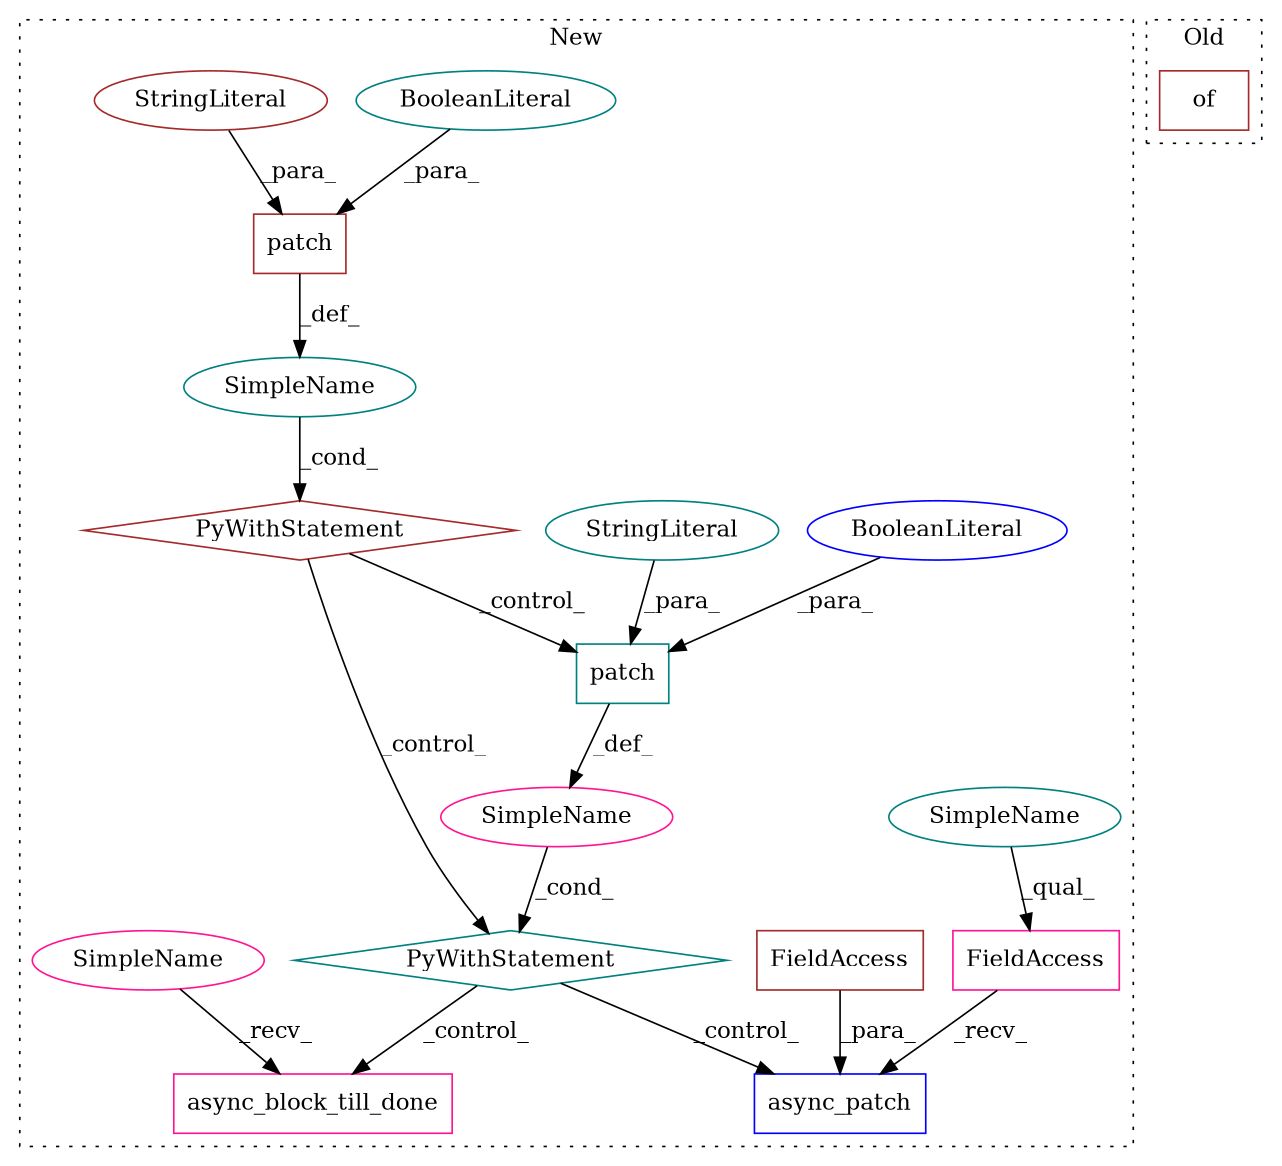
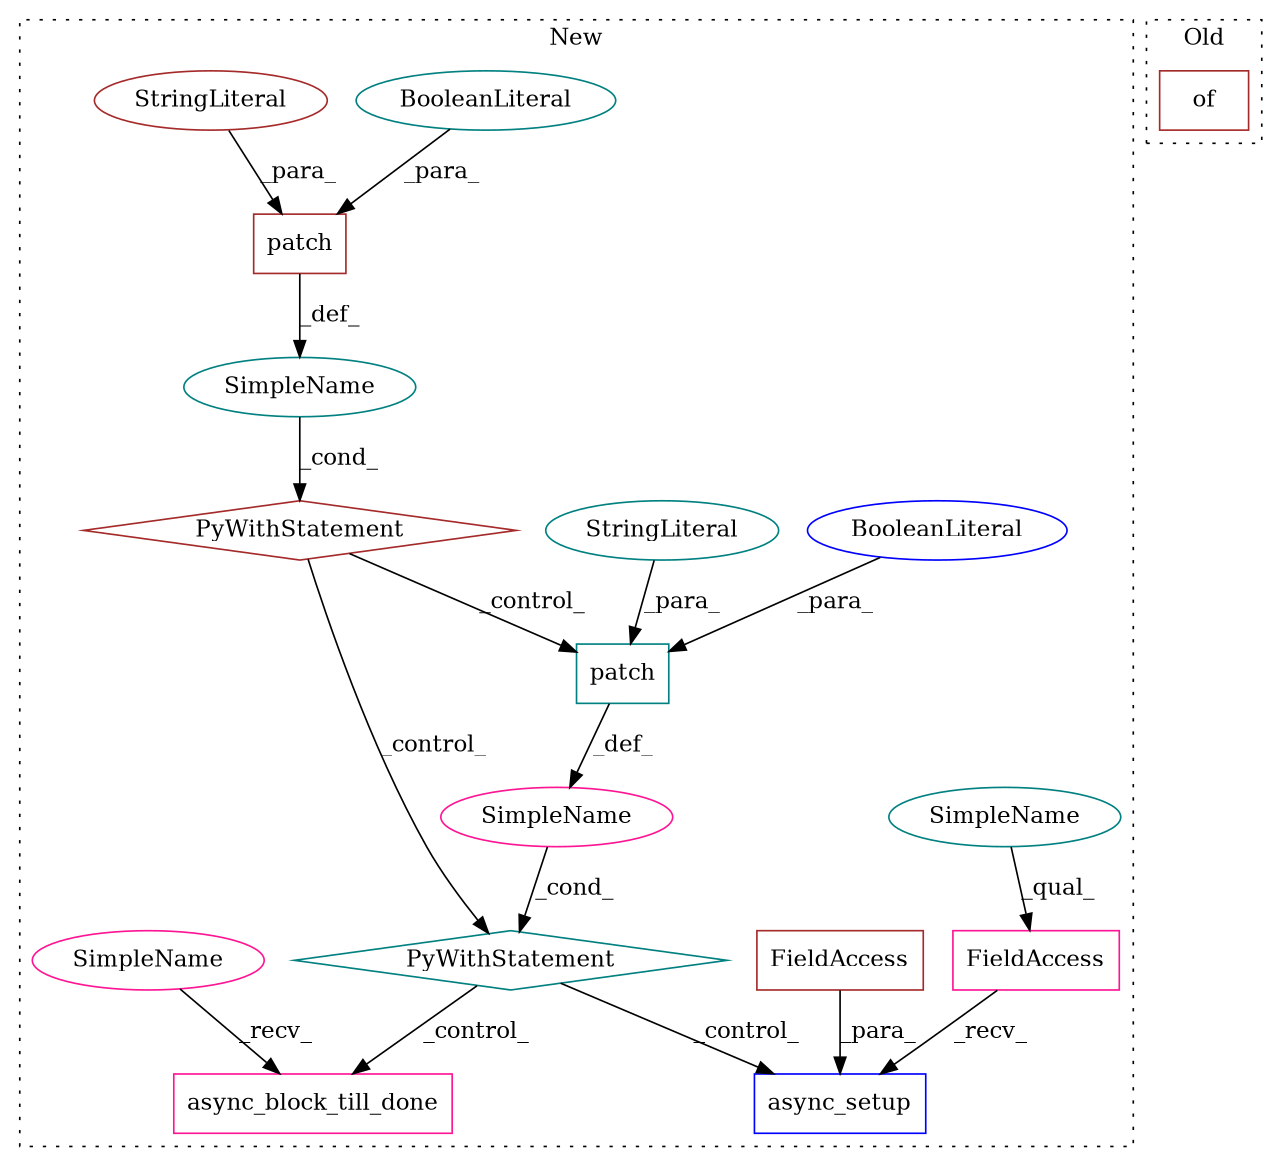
(840, 1104) -> (840, 1104)
